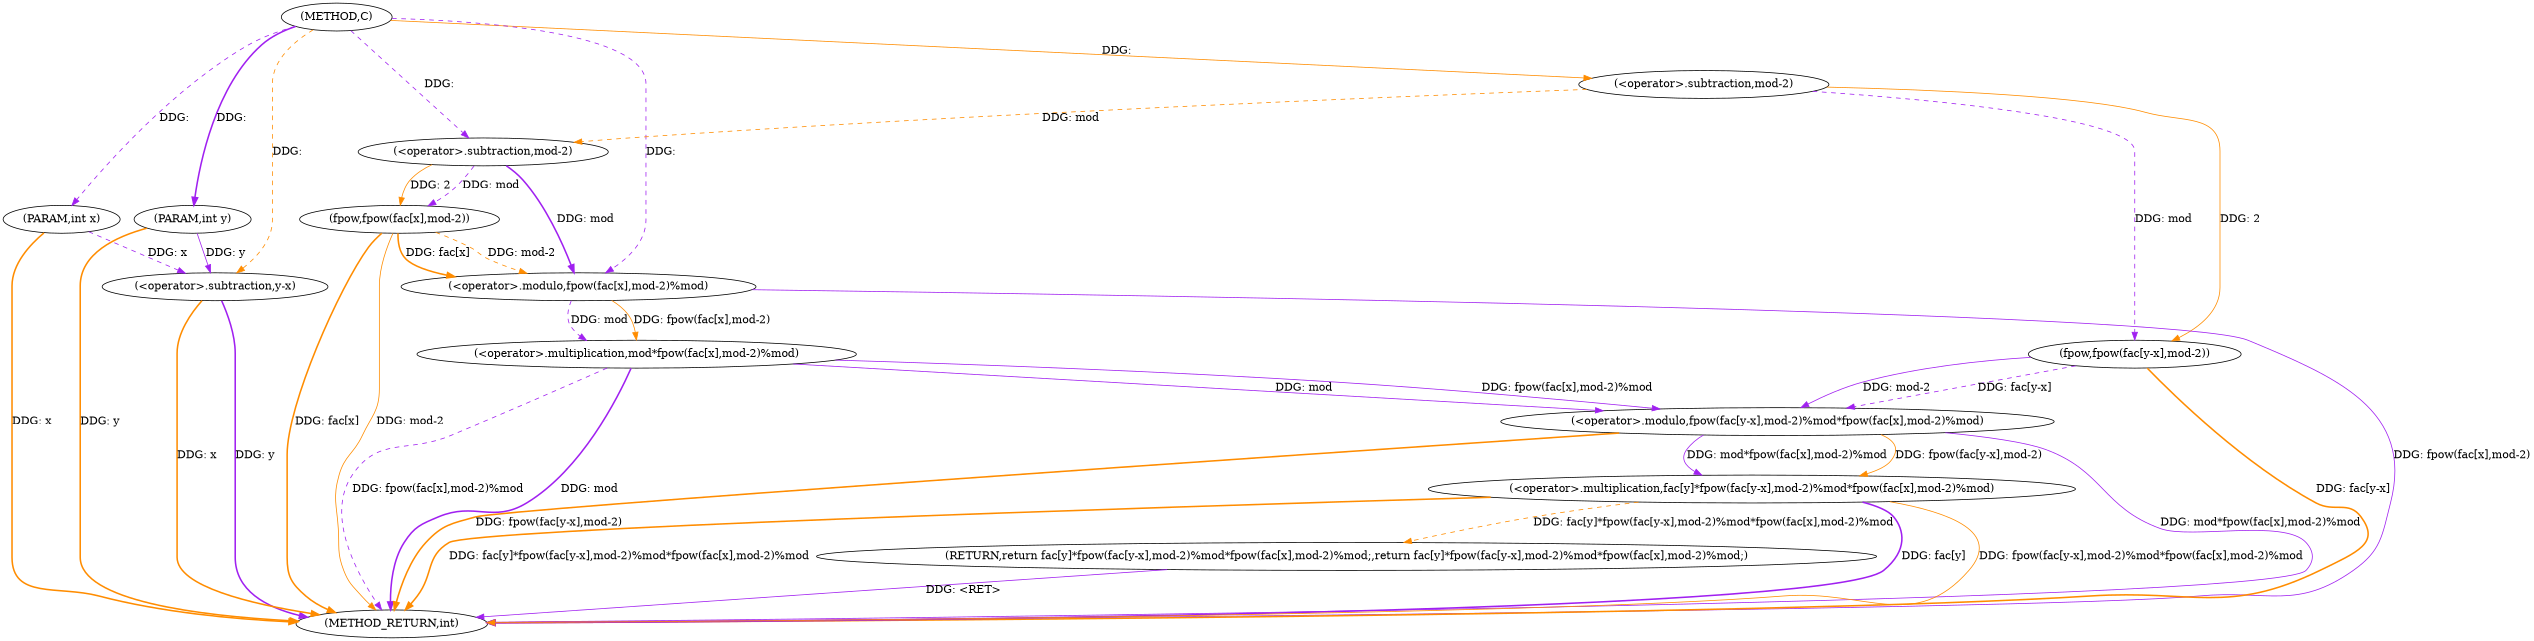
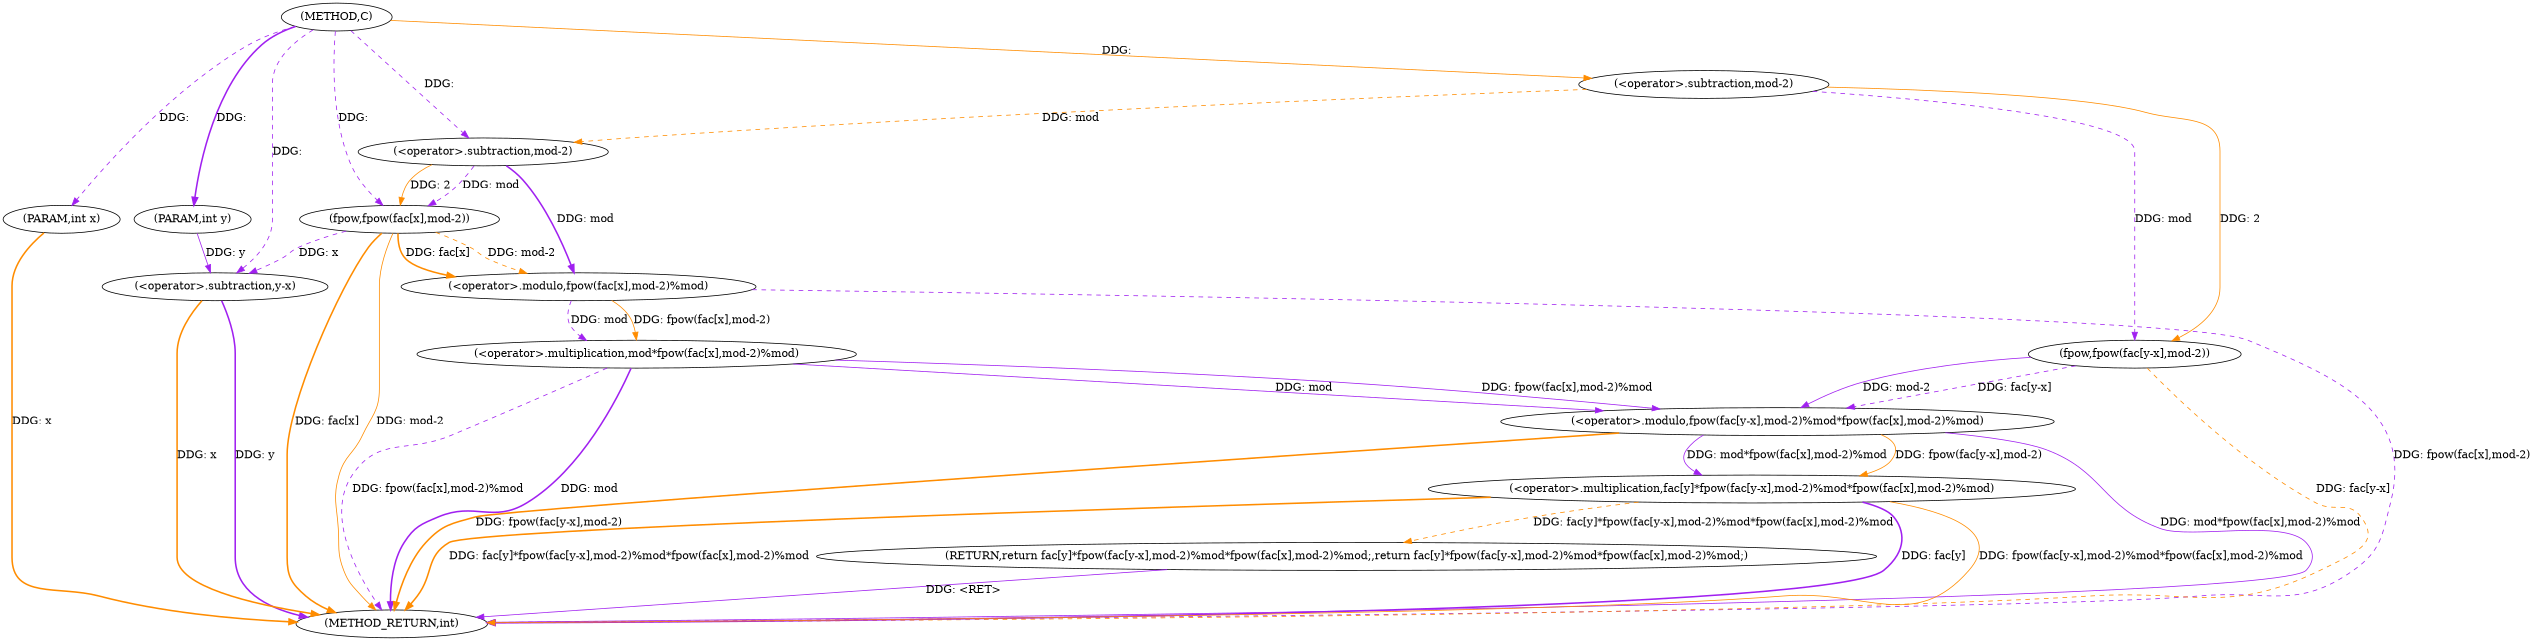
(623, 55) -> (339, 121)
(272, 146) -> (272, 146)
(133, 251) -> (299, 247)
(80, 489) -> none
(2334, 582) -> (2334, 582)
(2073, 597) -> (2073, 597)
